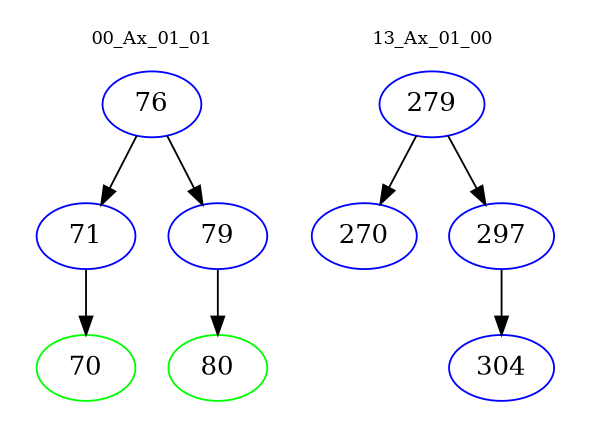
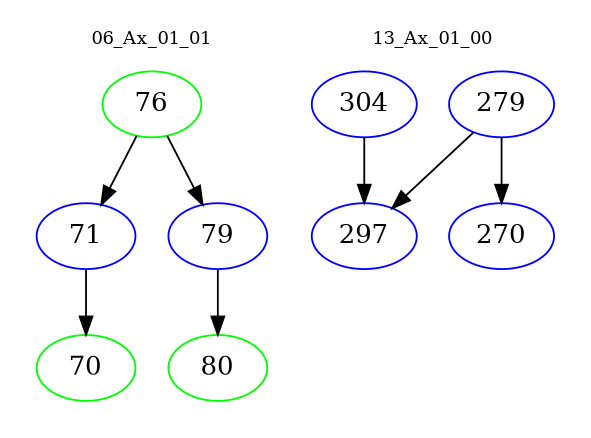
(152, 39) -> (152, 39)
(152, 104) -> (152, 104)
(502, 293) -> (364, 161)
